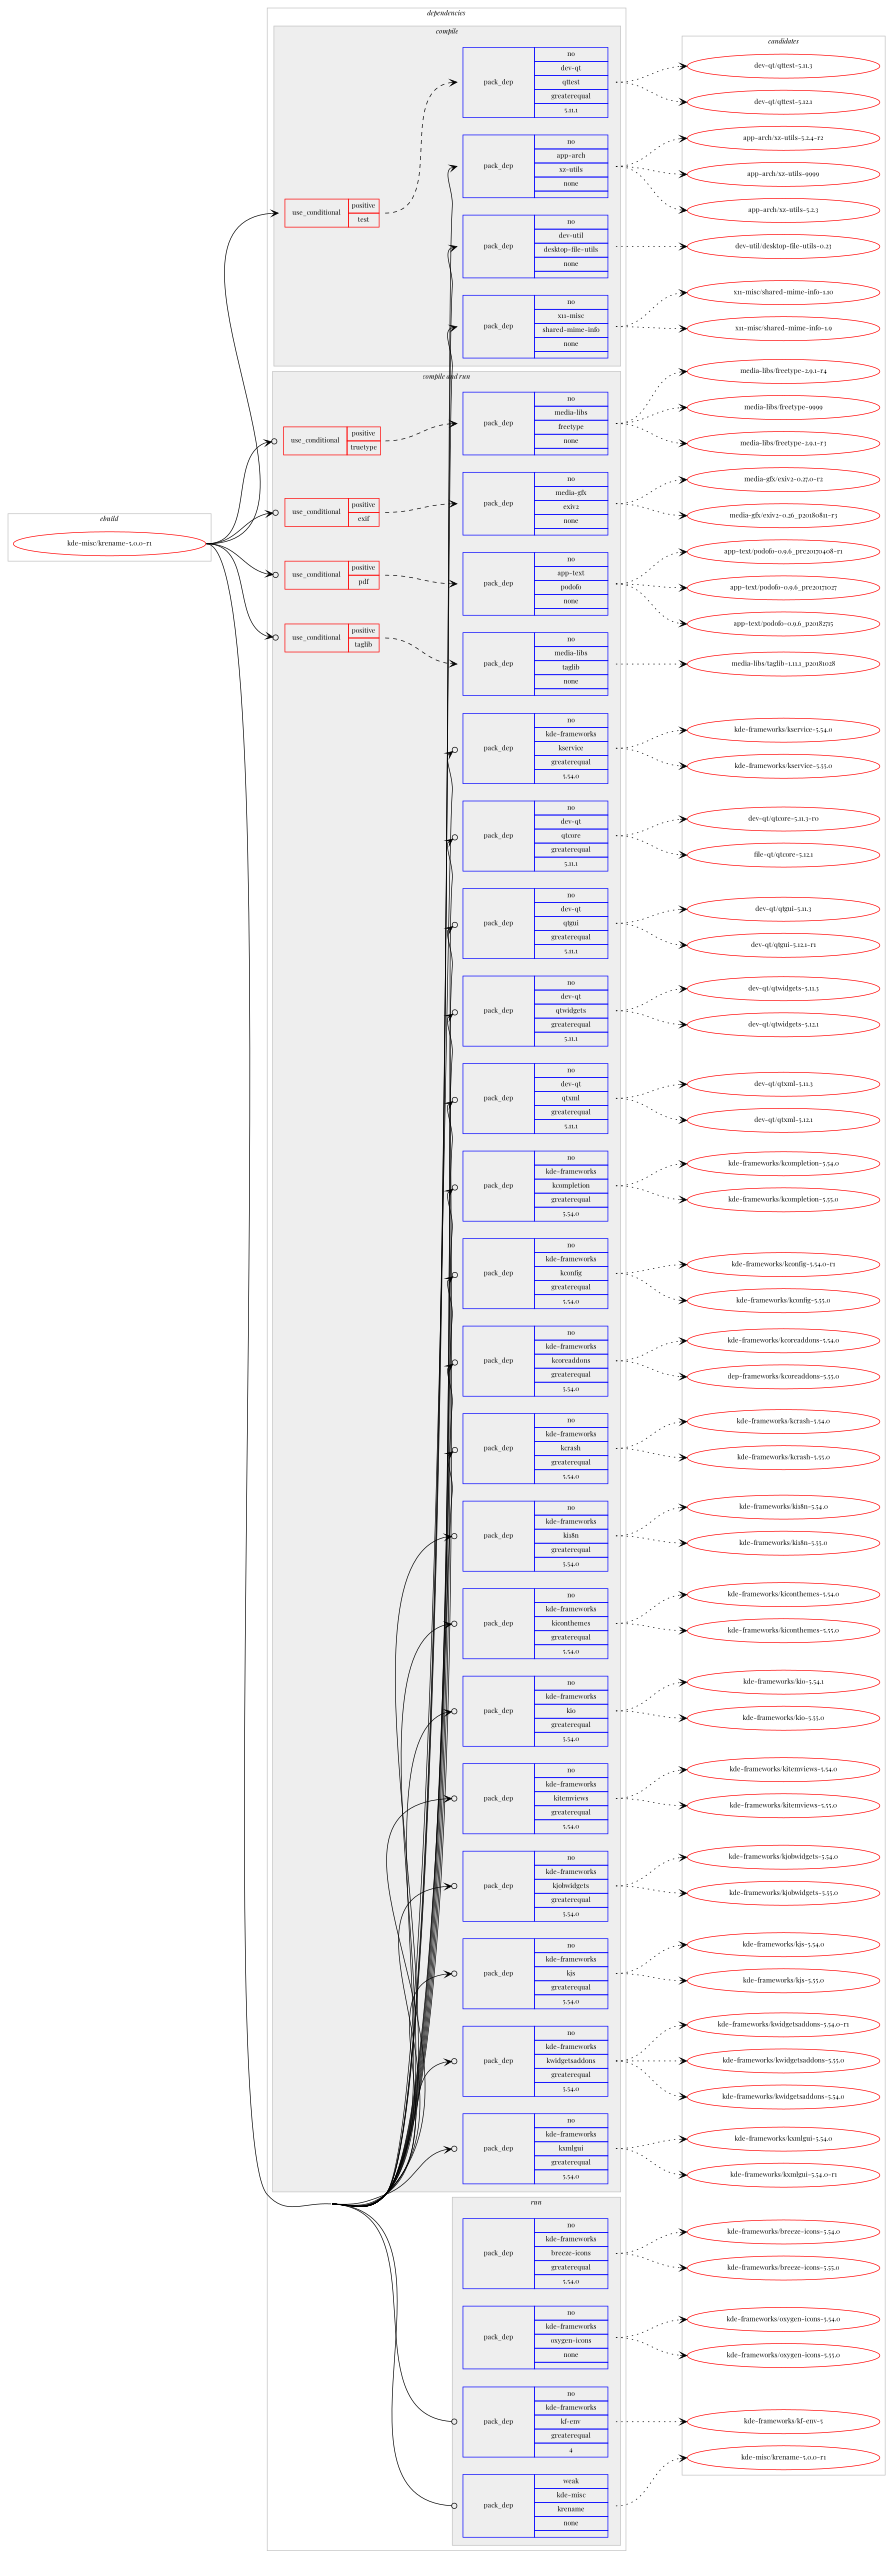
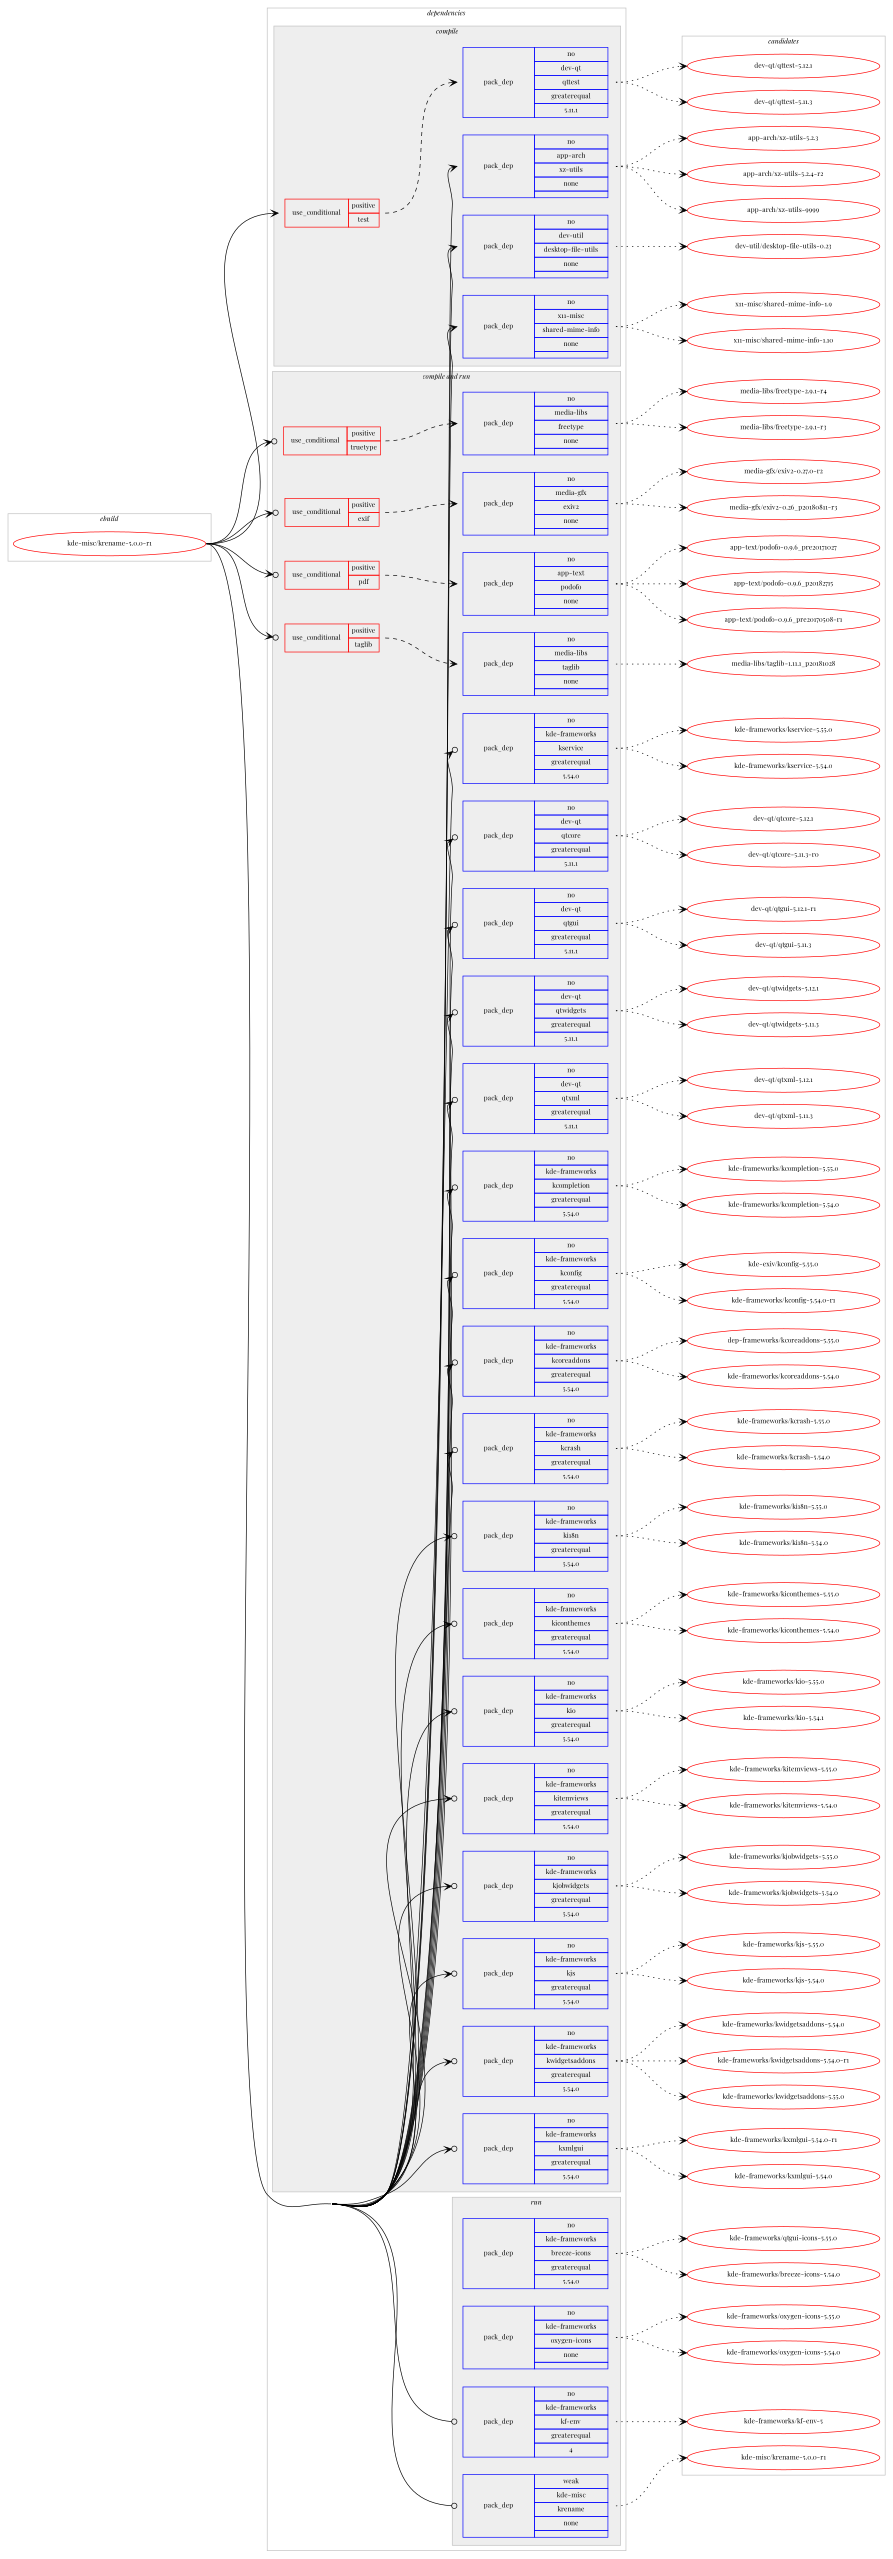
(784, 408) -> none
(784, 552) -> (784, 620)
(784, 855) -> (784, 819)
(784, 1301) -> (784, 1265)
(784, 2268) -> (784, 2239)
